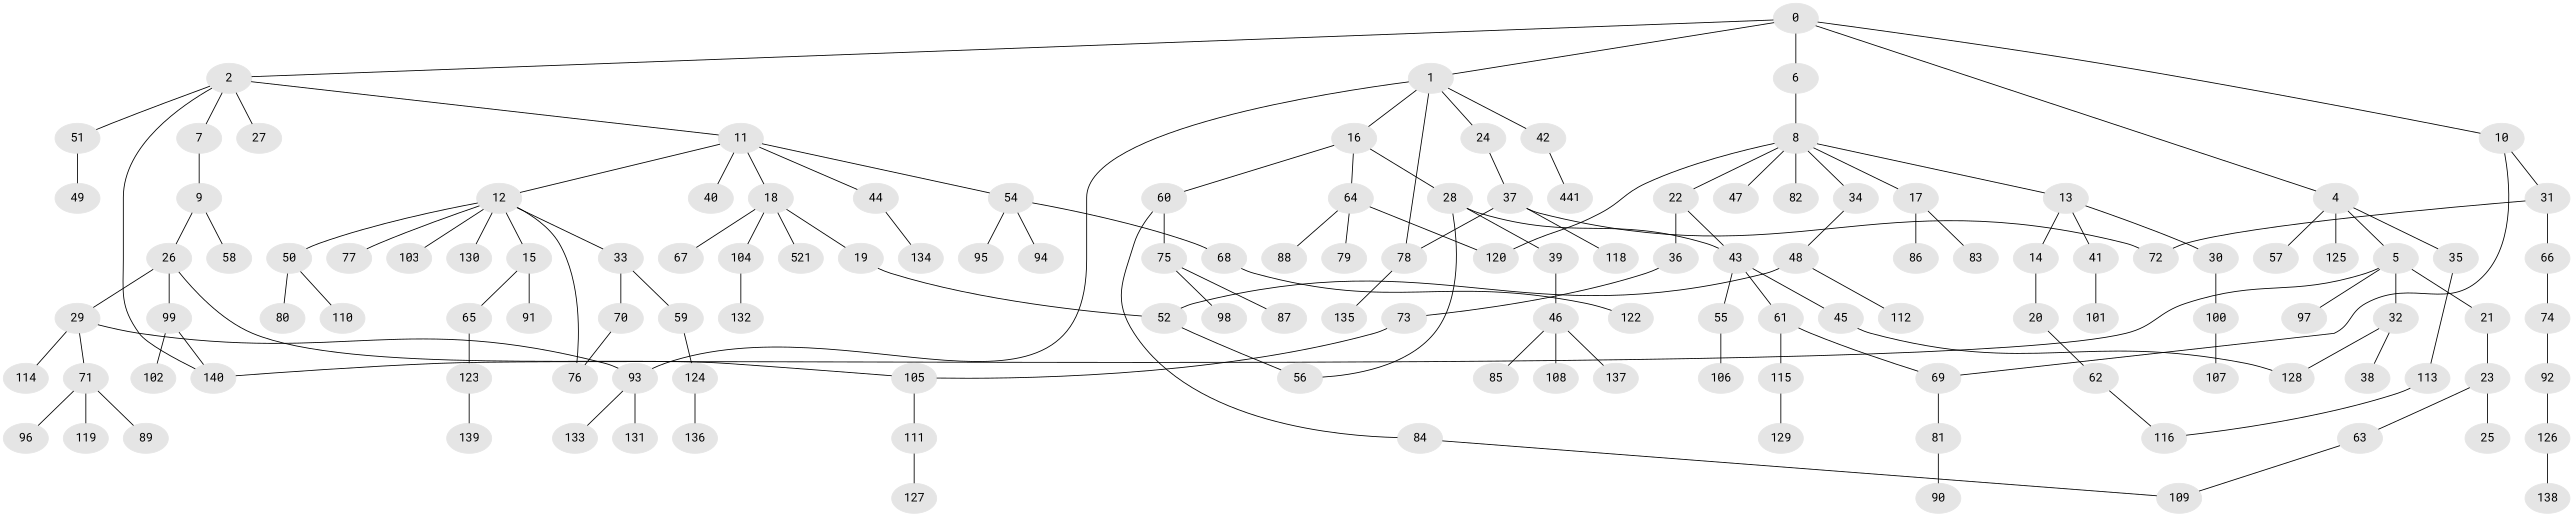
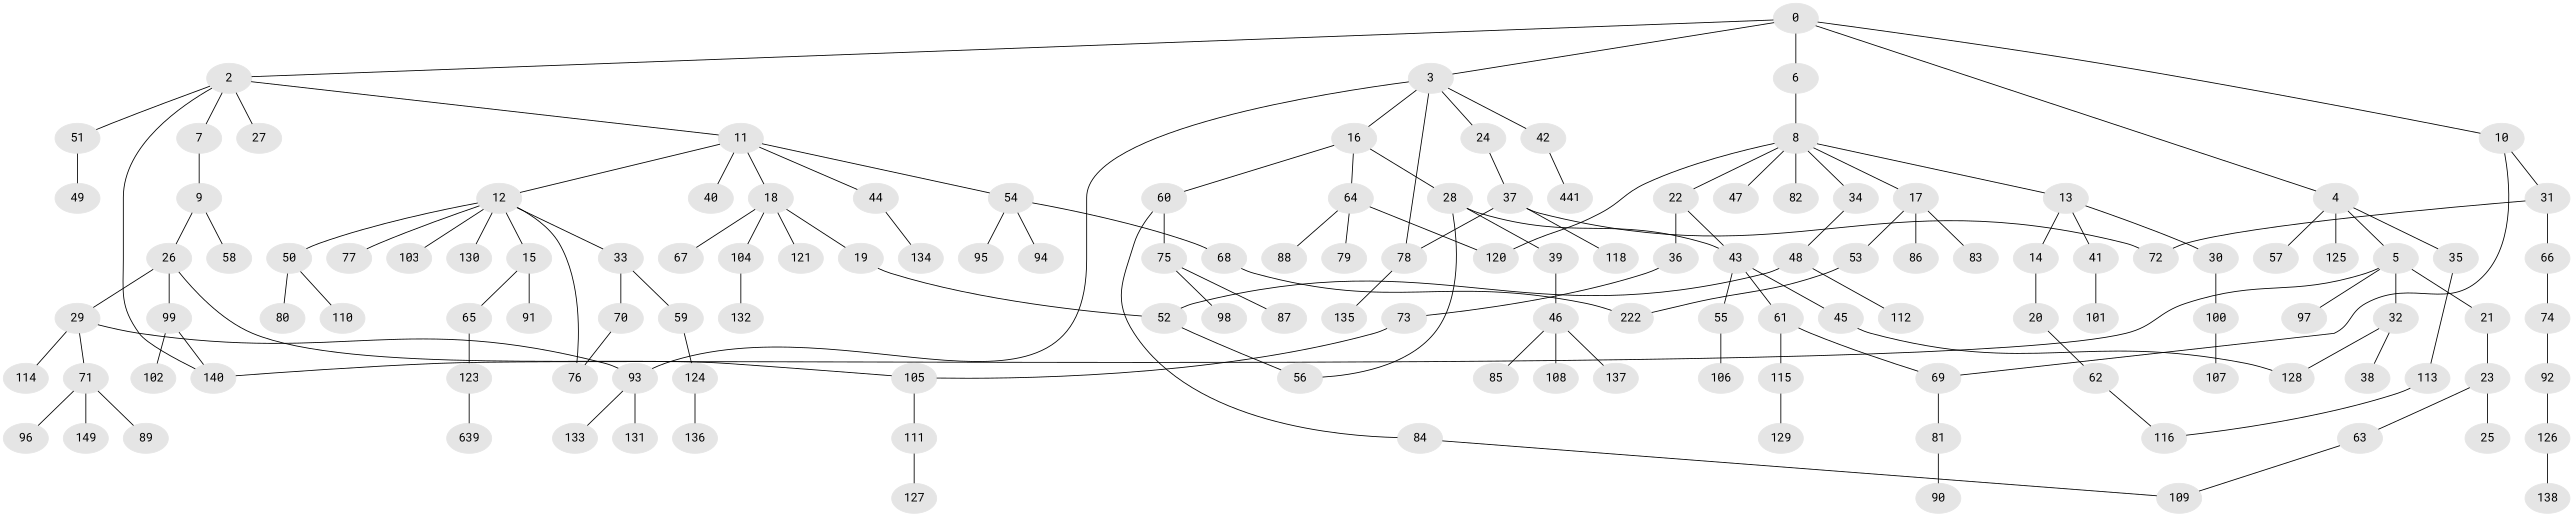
(1431, 78) -> (1431, 78)
(801, 258) -> (801, 258)
none -> (1856, 258)
(1631, 318) -> (1631, 318)
(86, 438) -> (86, 438)
(469, 438) -> (469, 438)
